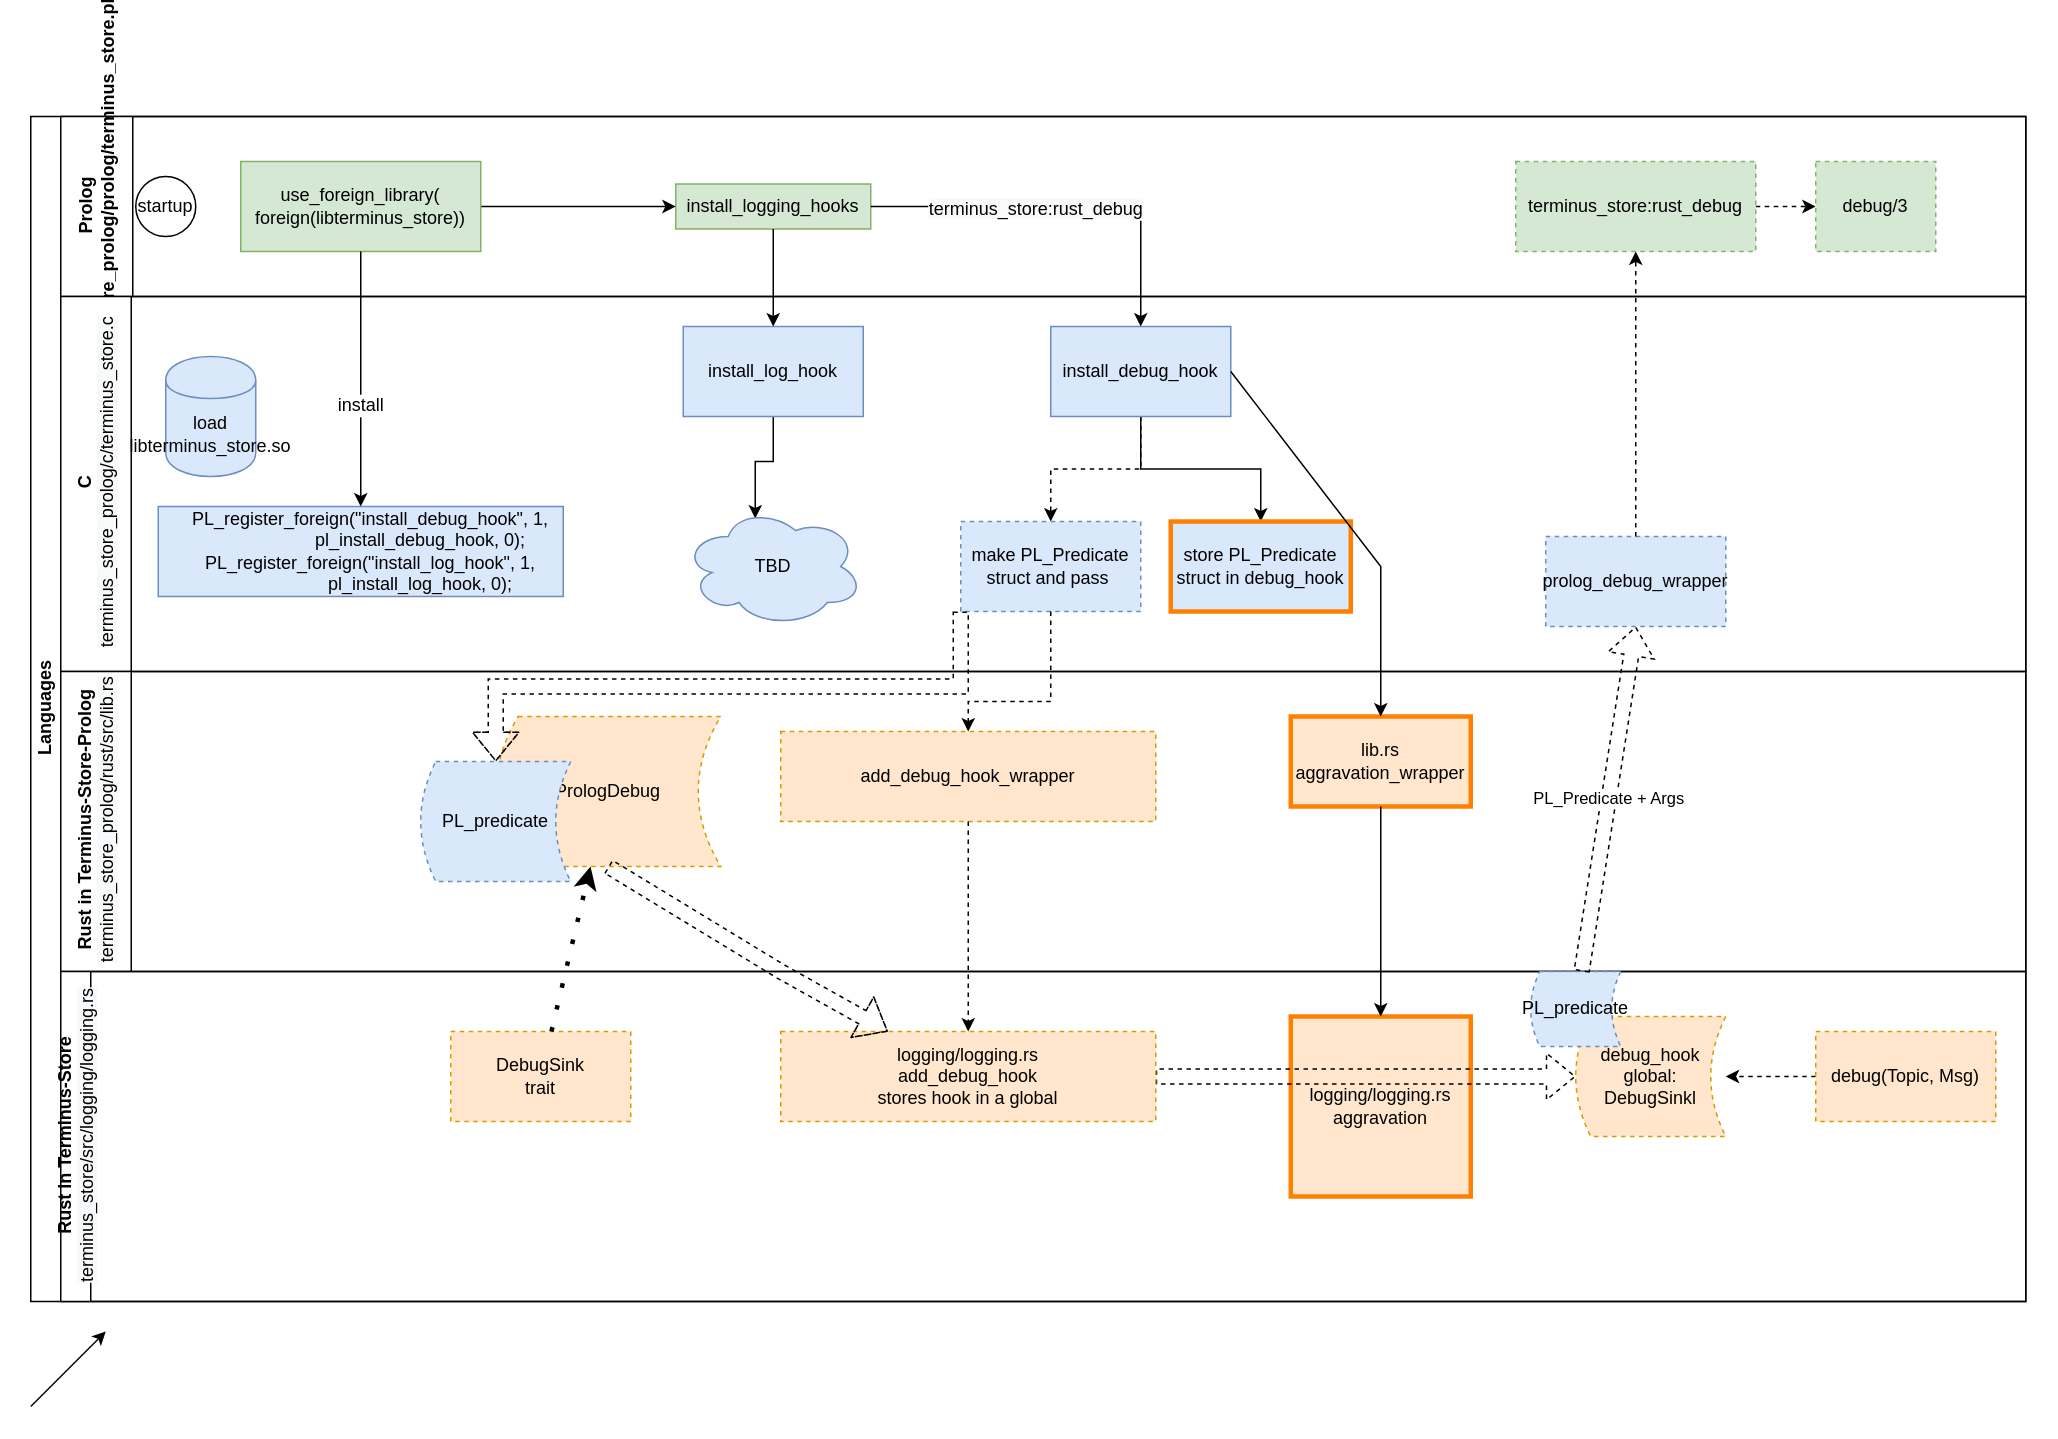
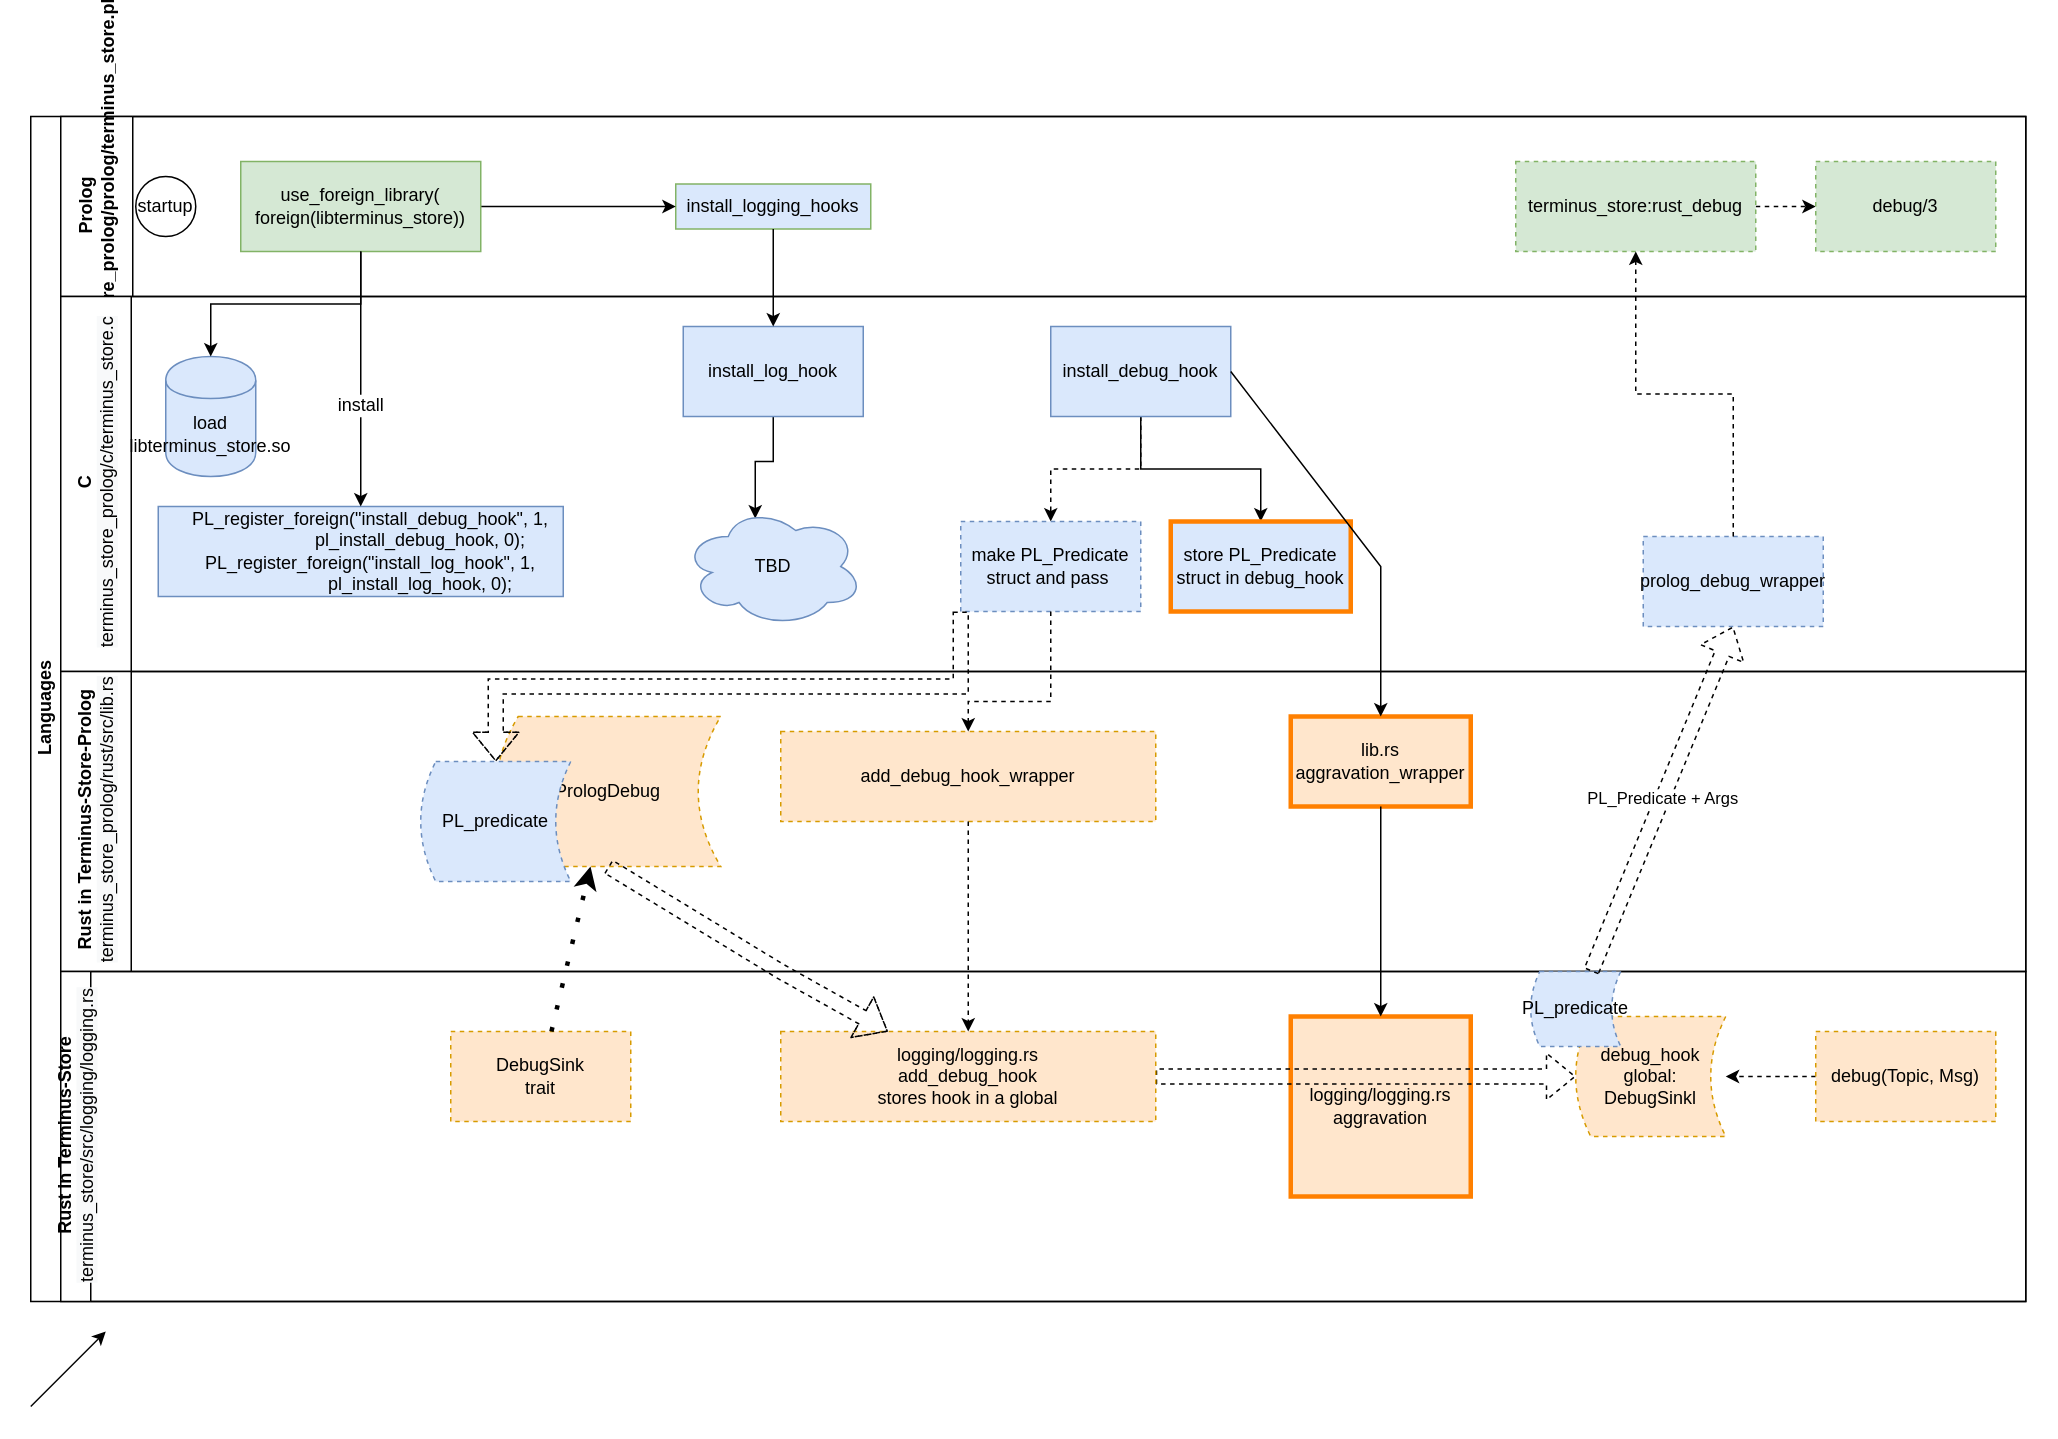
(773, 206) -> (773, 206)
(1876, 206) -> (1906, 206)
(1141, 236) -> none
none -> (264, 304)
(1636, 581) -> (1733, 581)
